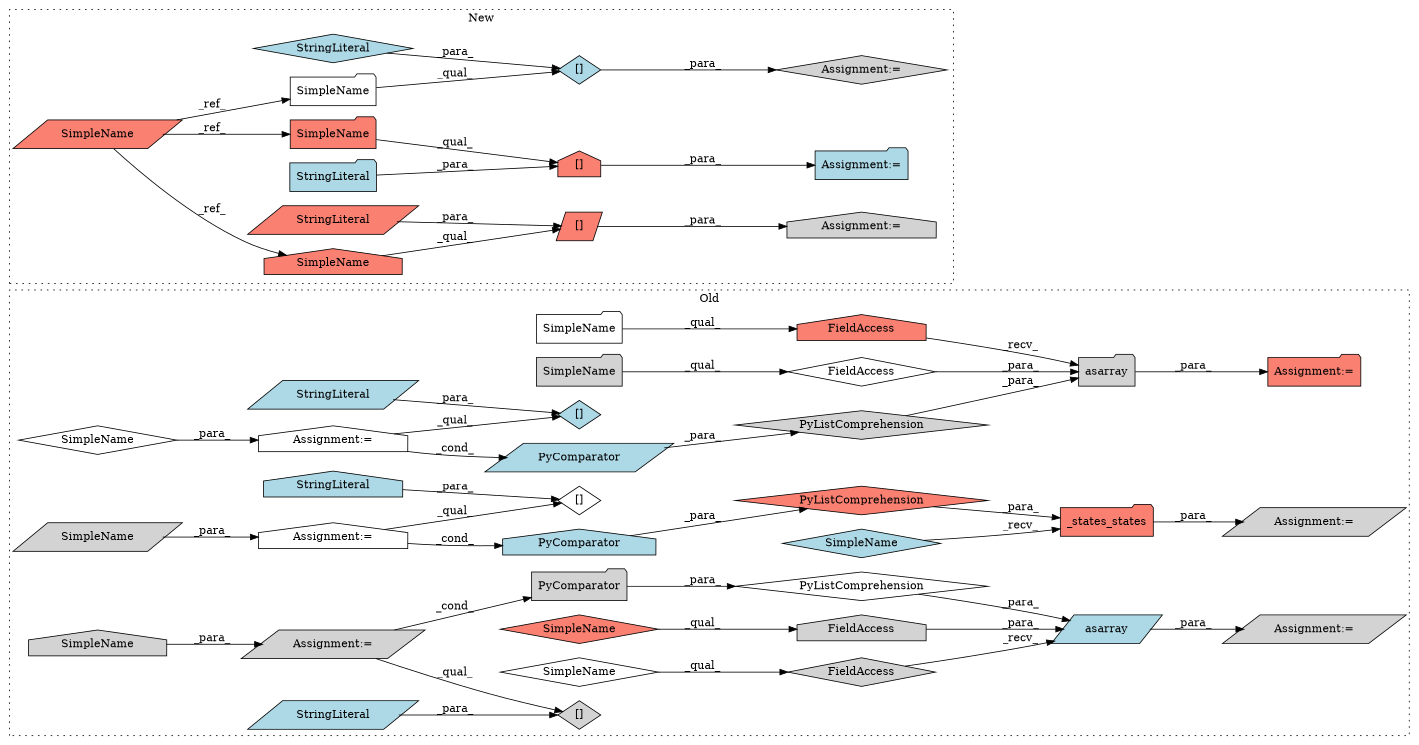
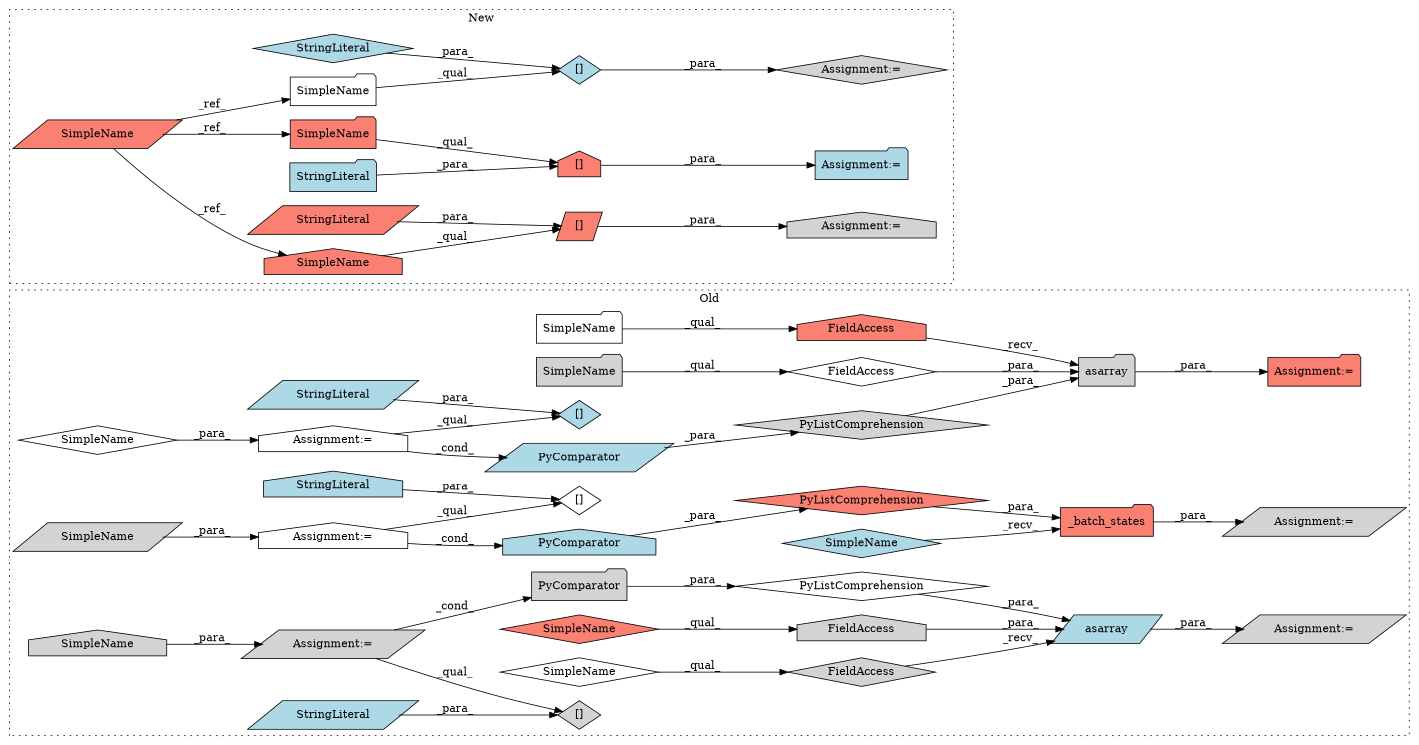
(1107, 522) -> (1107, 522)
